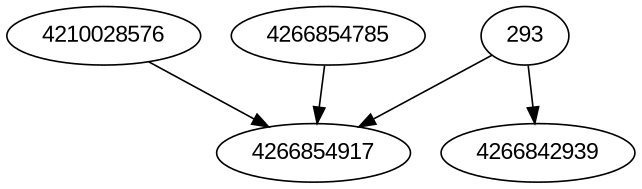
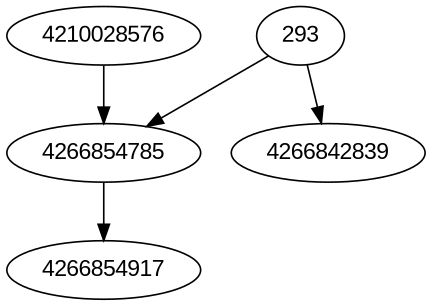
(433, 87) -> (215, 87)
(202, 90) -> (104, 86)
(538, 153) -> (328, 153)
